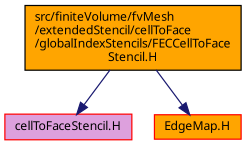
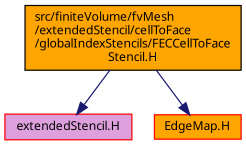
(68, 127) -> (68, 127)
